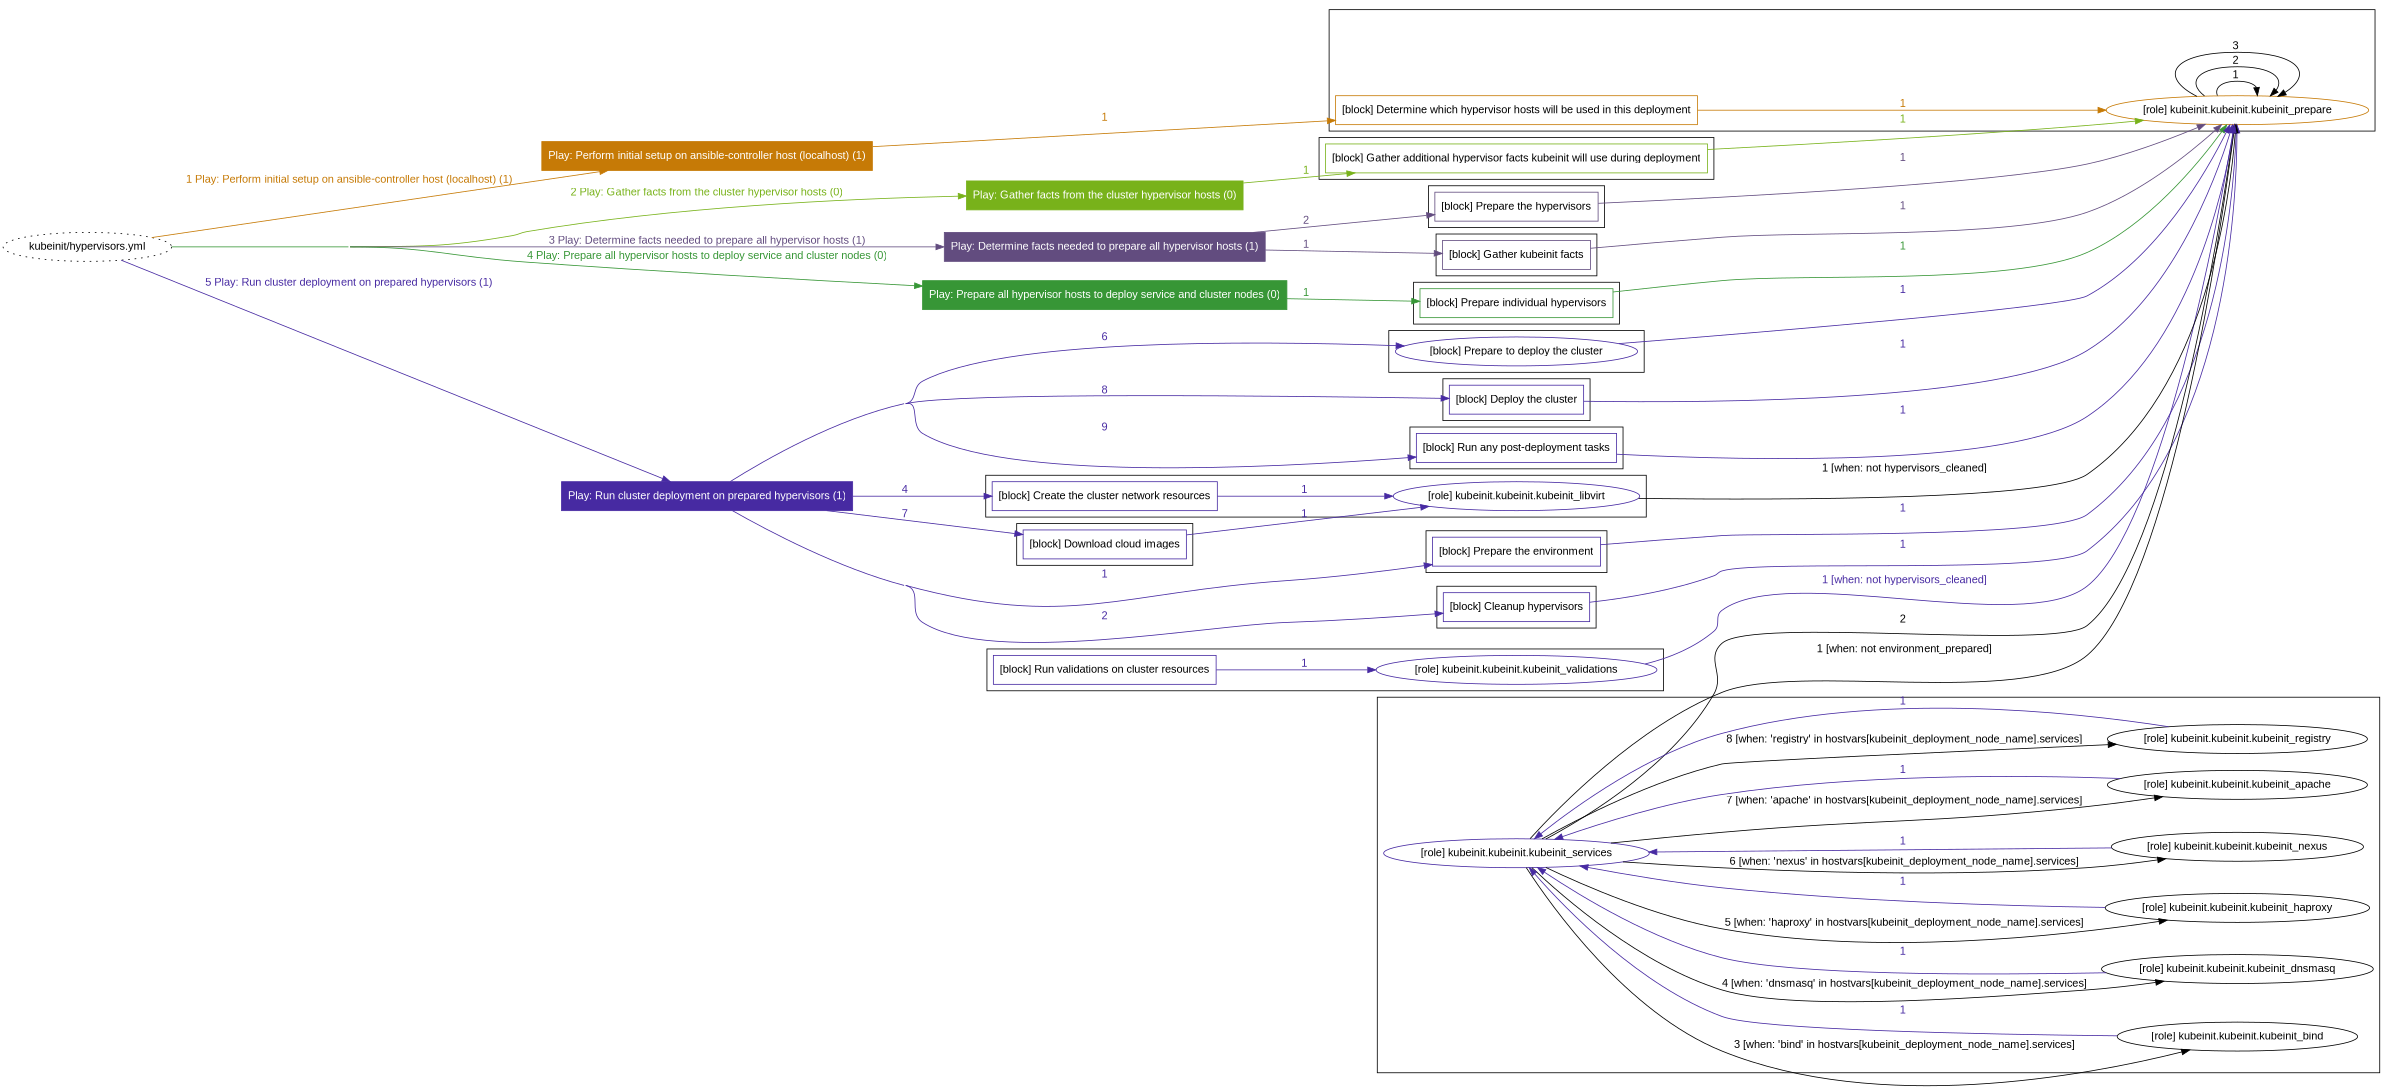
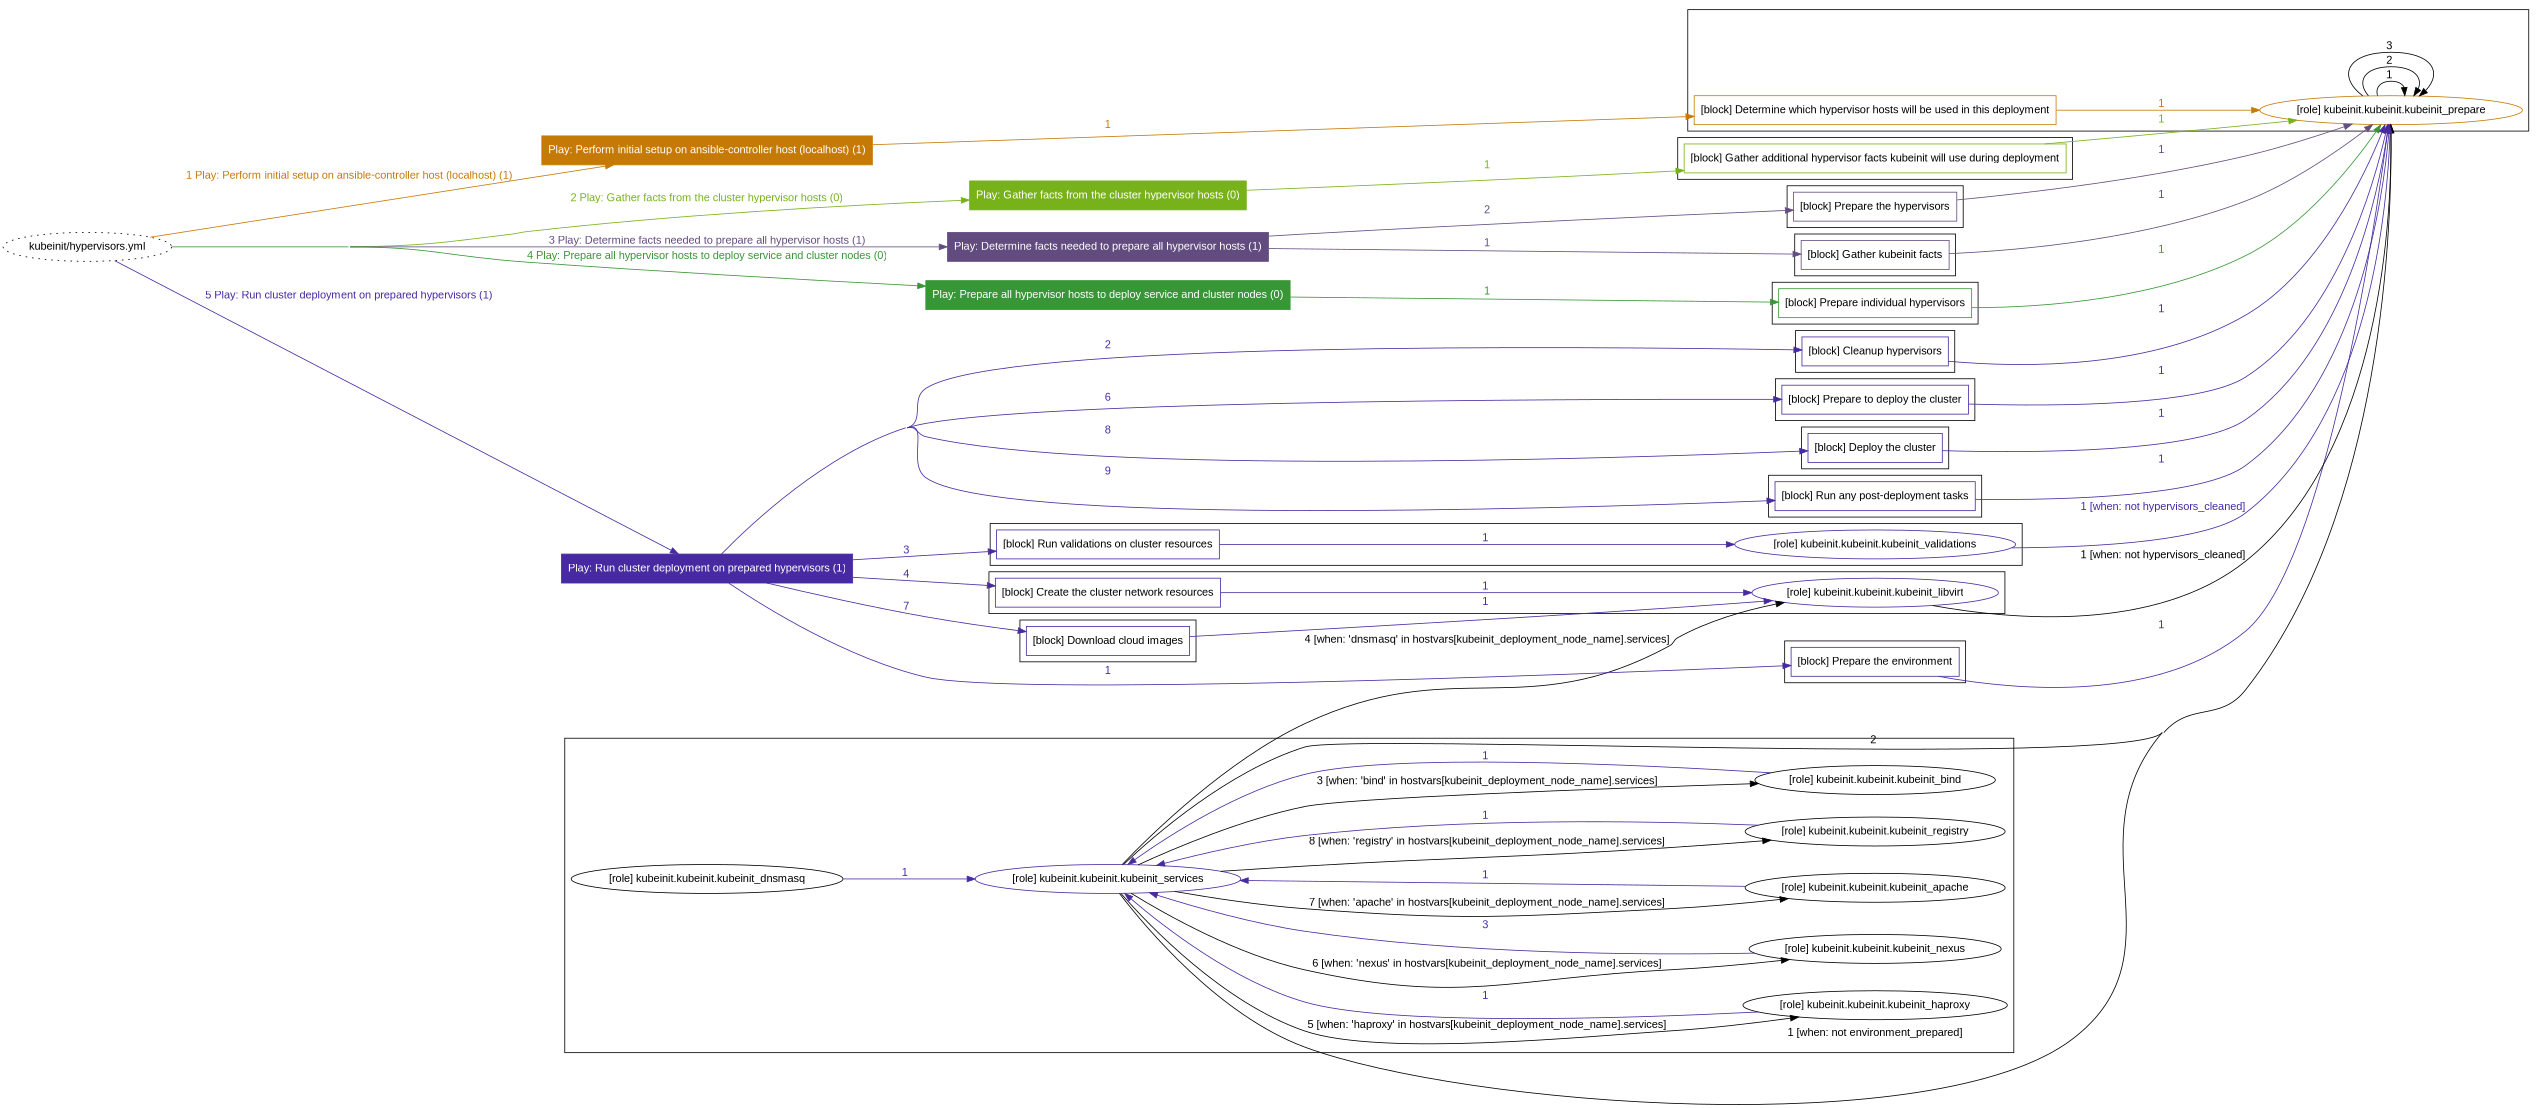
(1516, 351) -> (1875, 400)
none -> (921, 556)
(1905, 842) -> (1487, 925)
(1825, 1001) -> (1430, 690)
